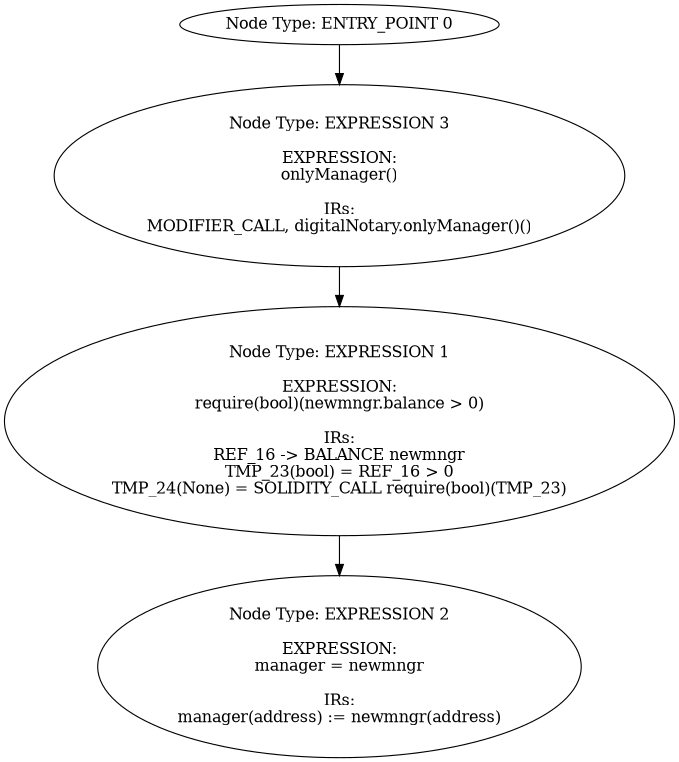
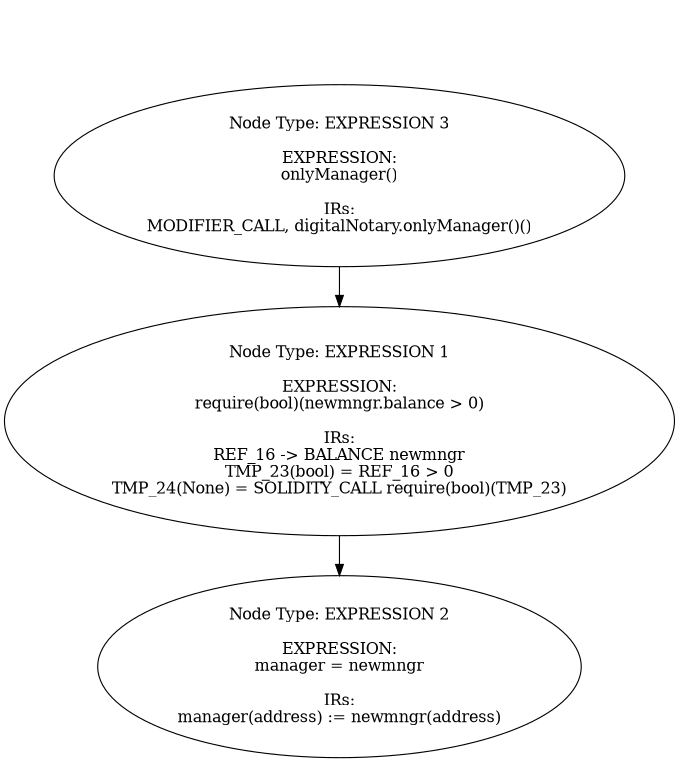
(339, 25) -> none
